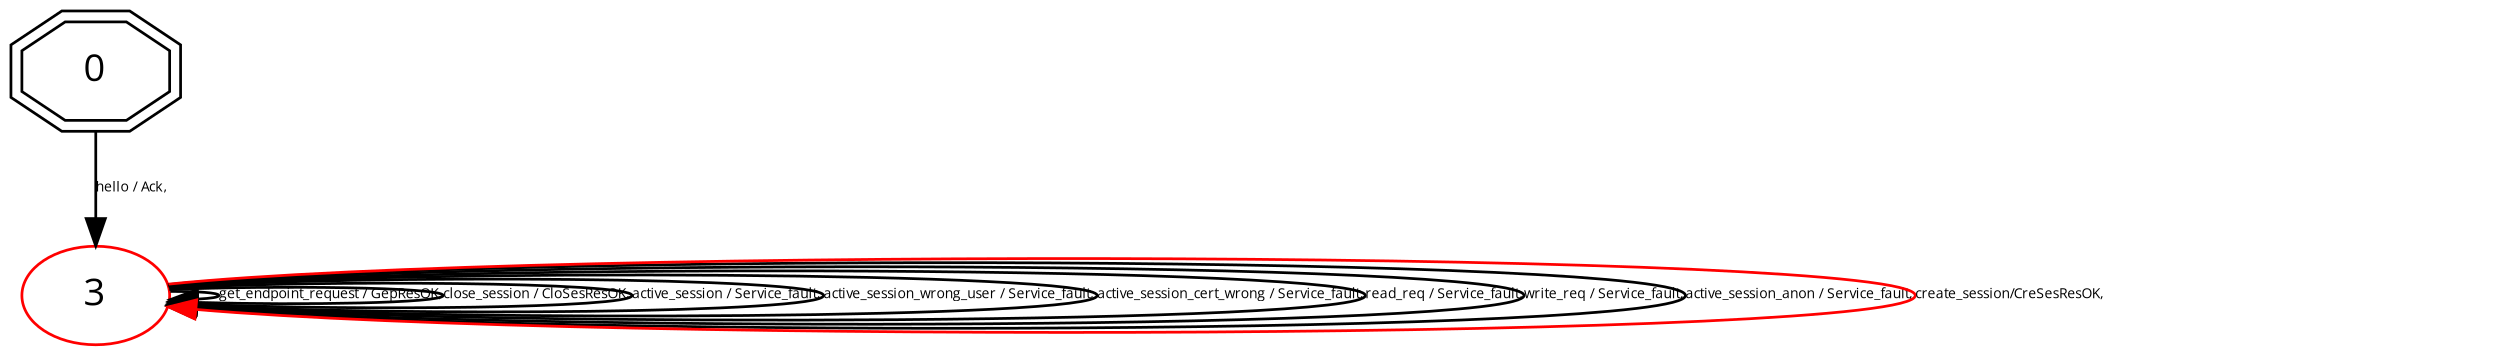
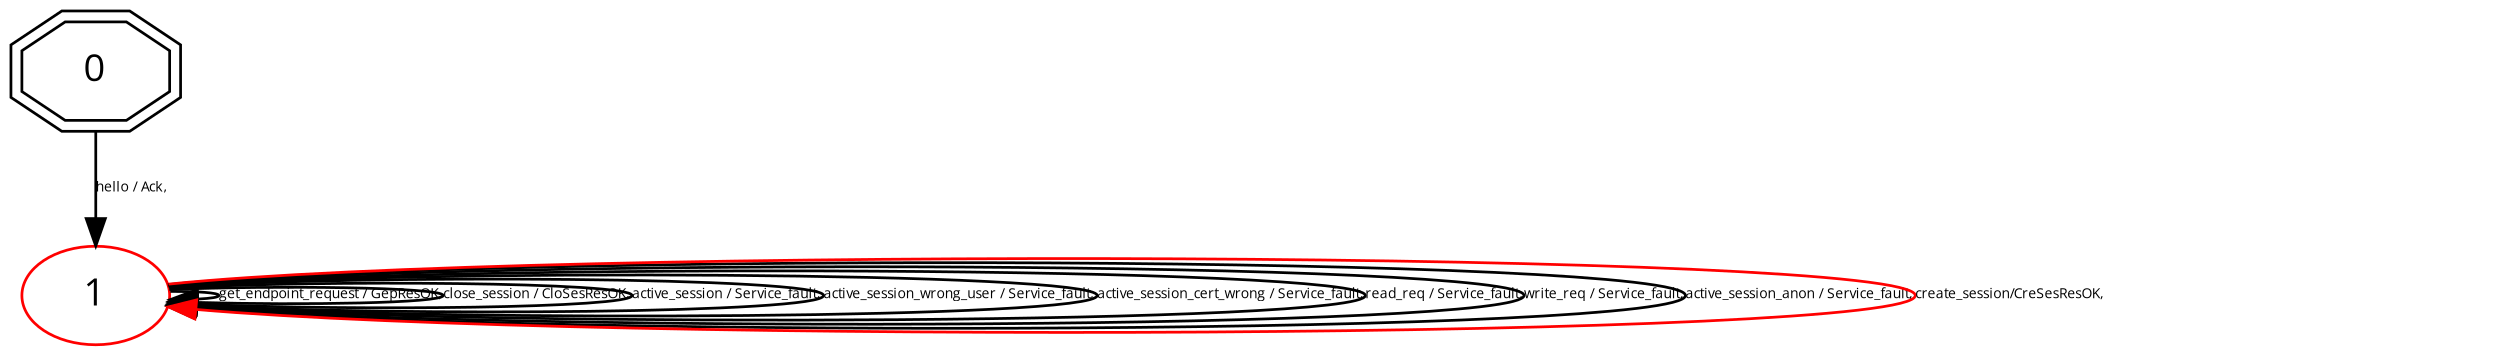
(96, 296) -> (96, 296)
